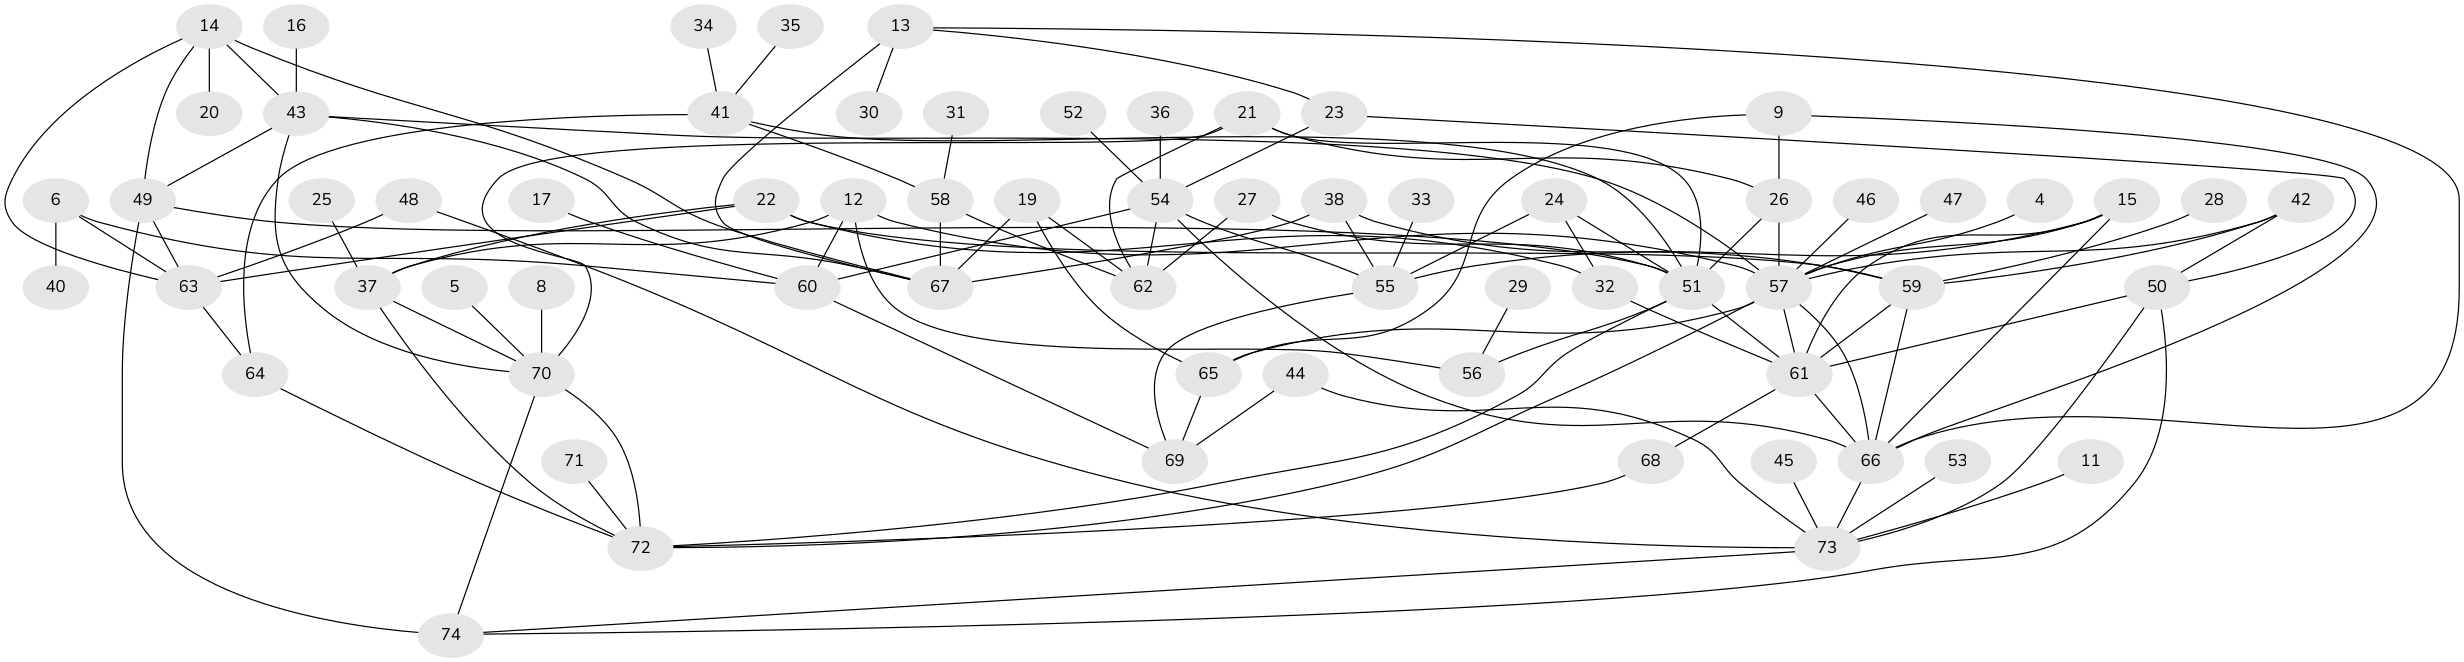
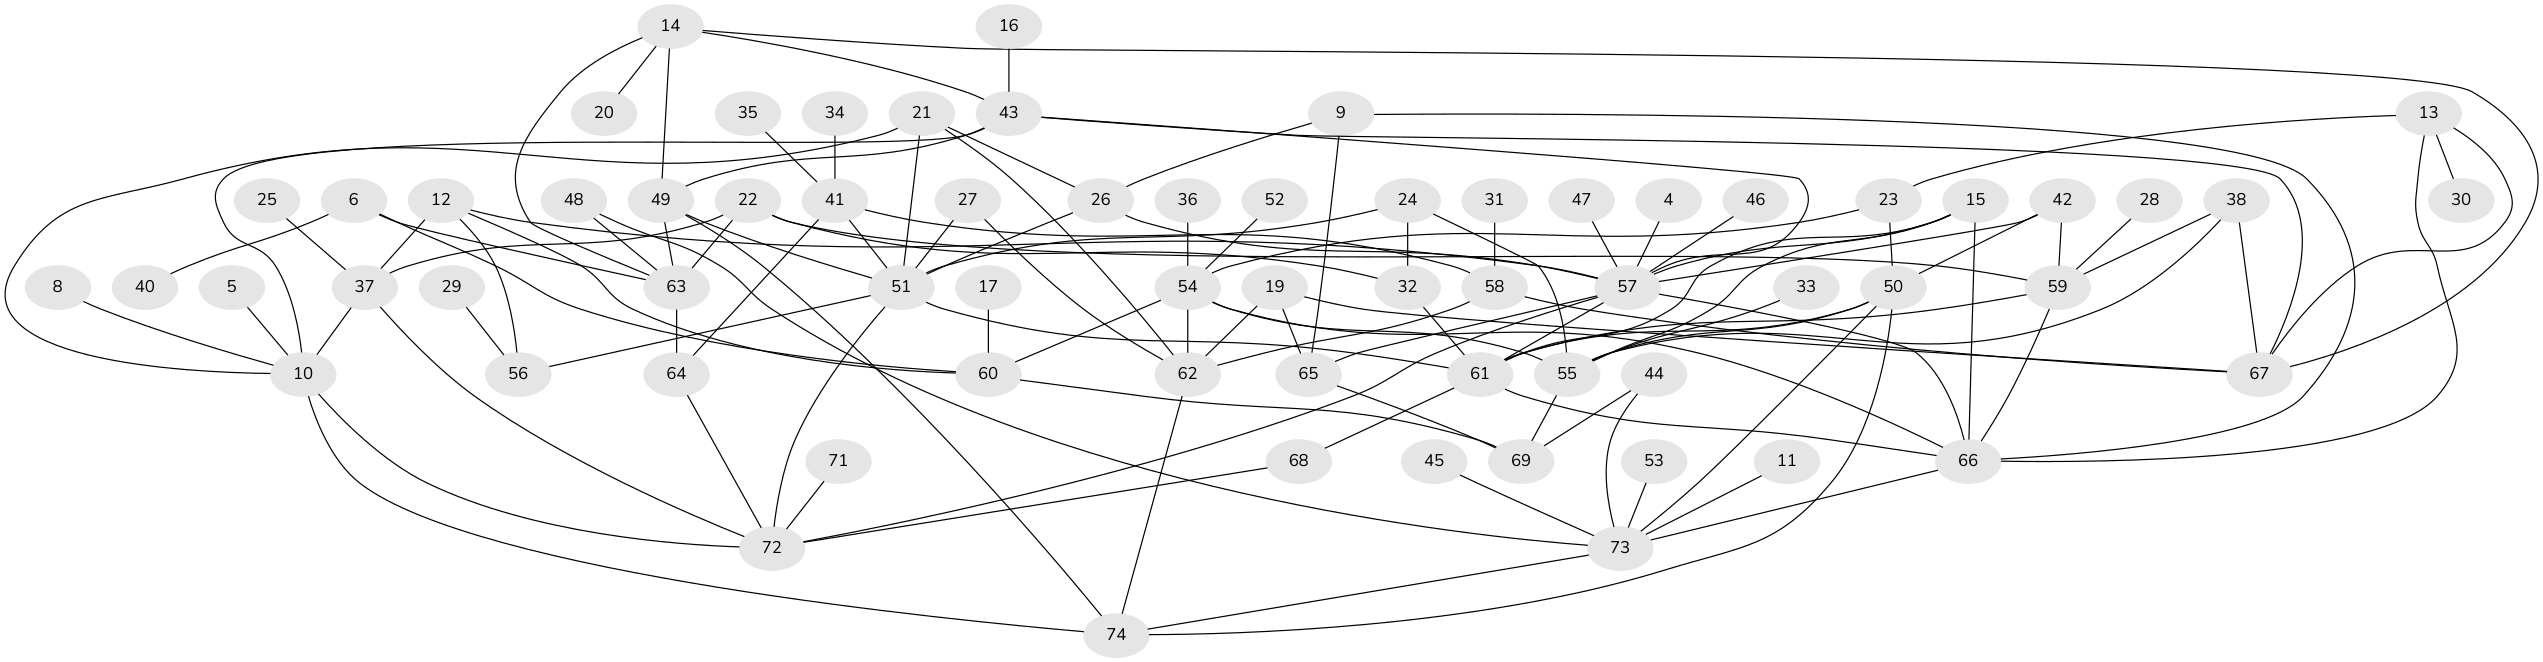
none -> (1730, 331)
(542, 375) -> (303, 375)
none -> (1152, 505)
